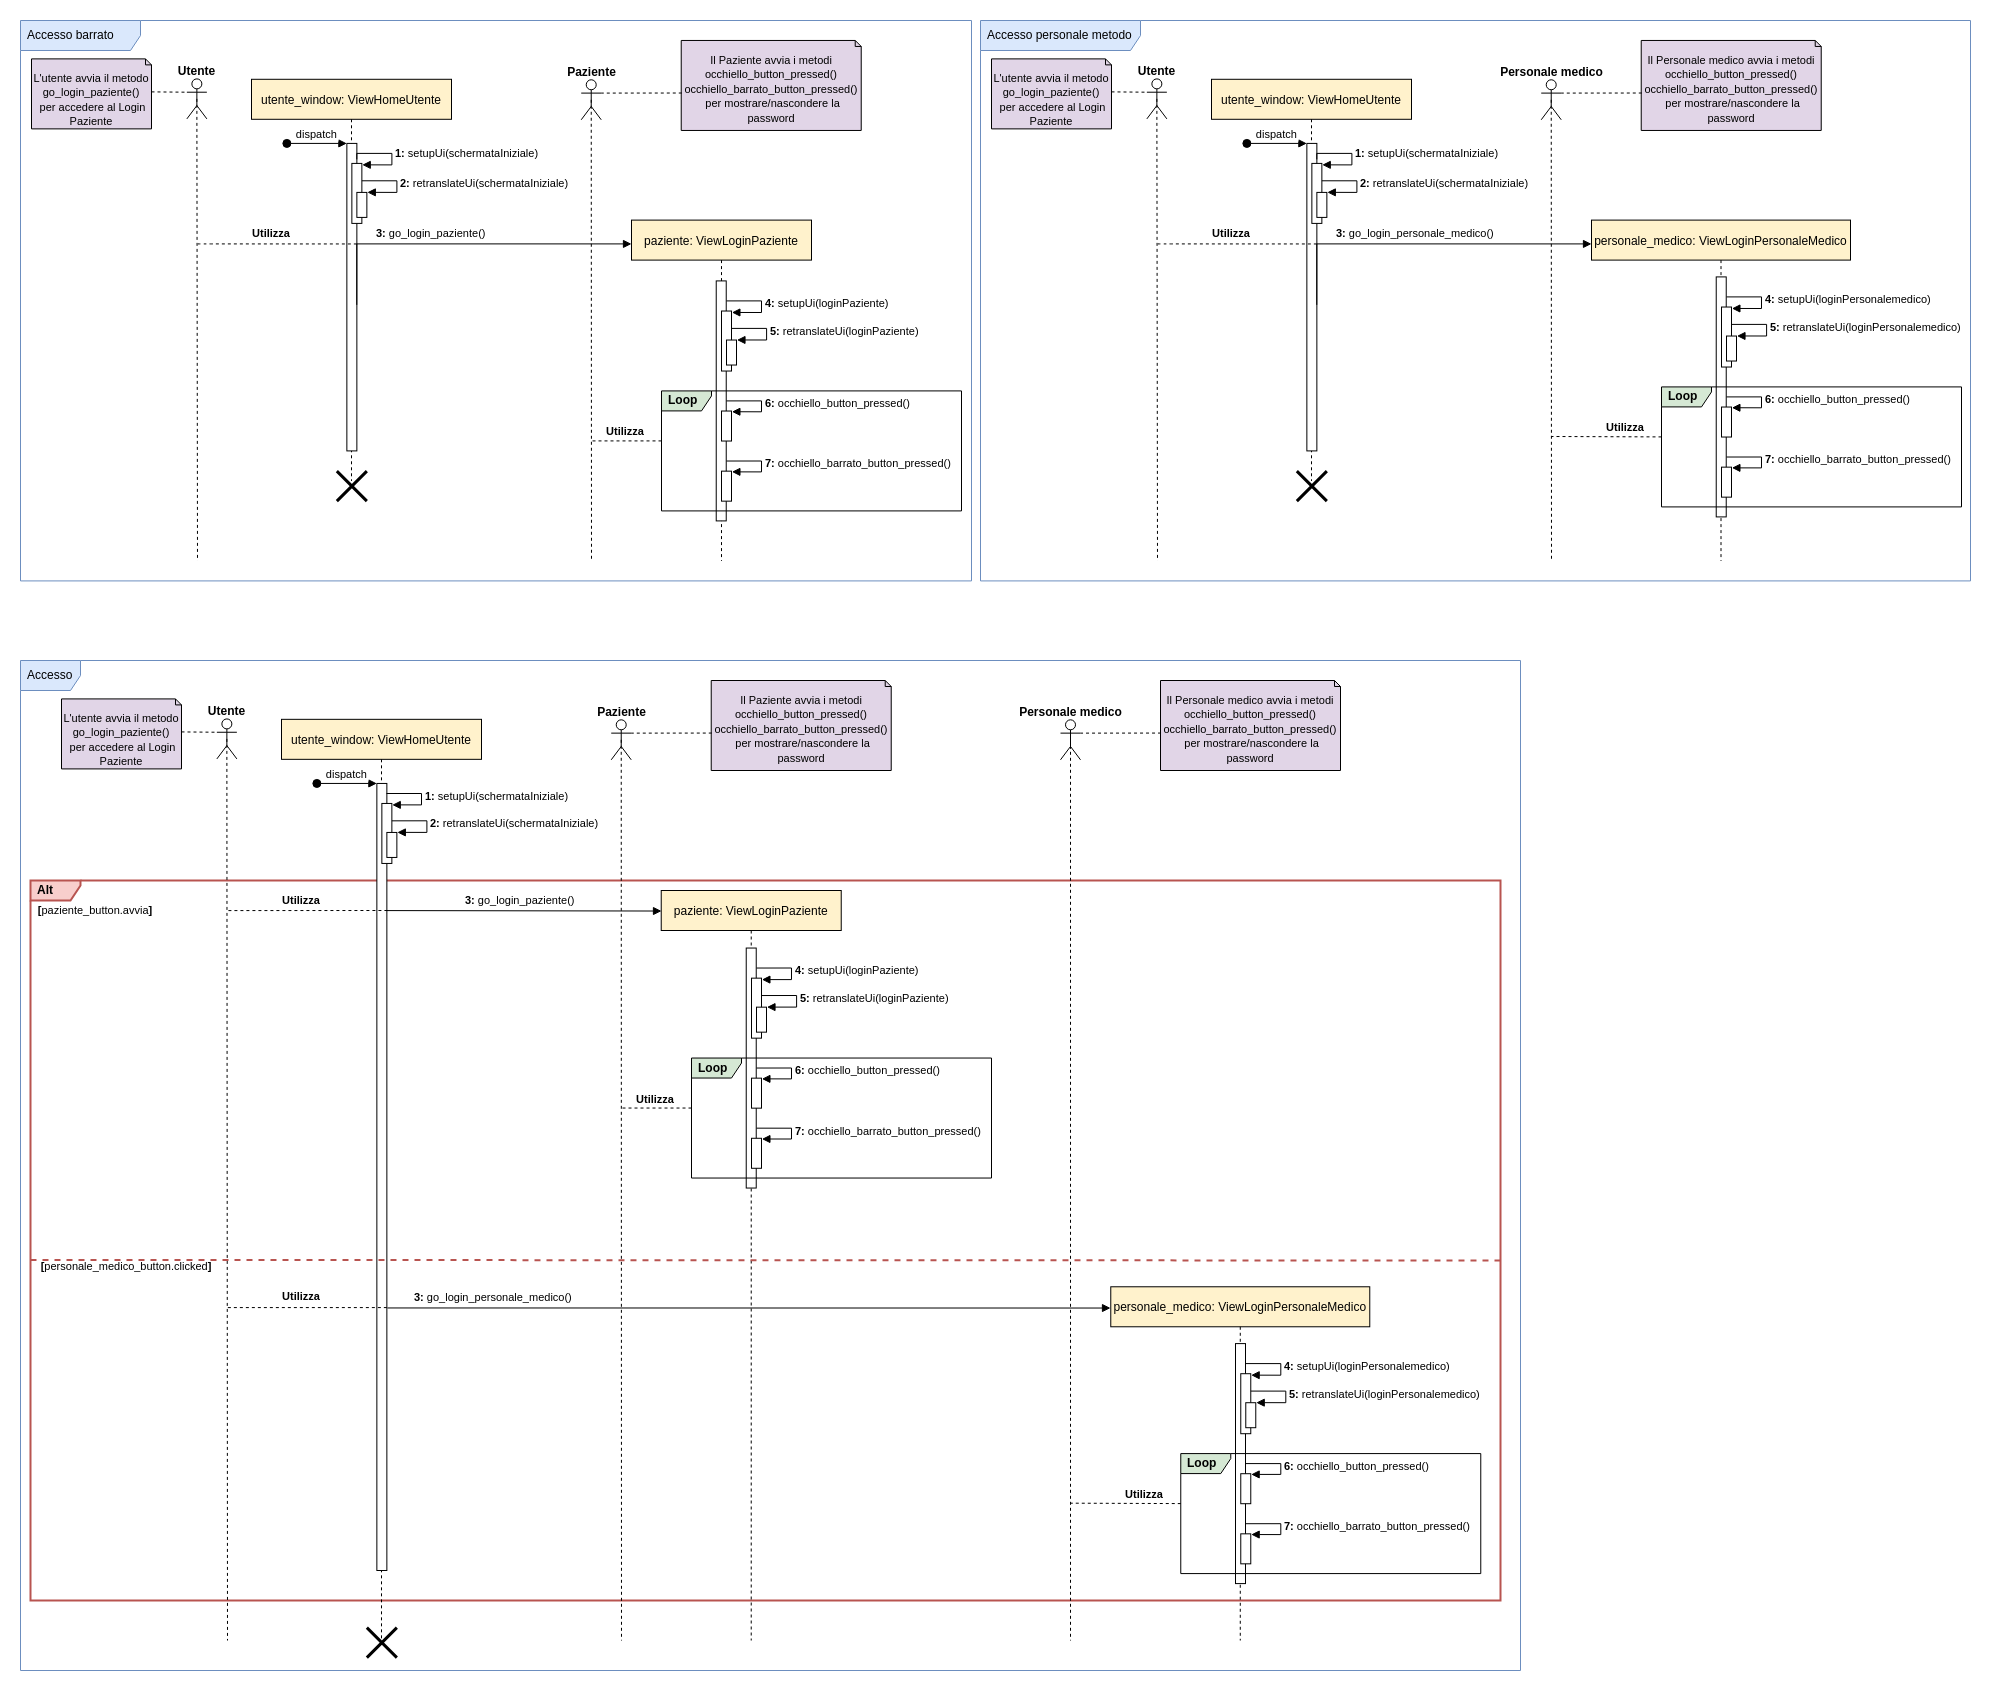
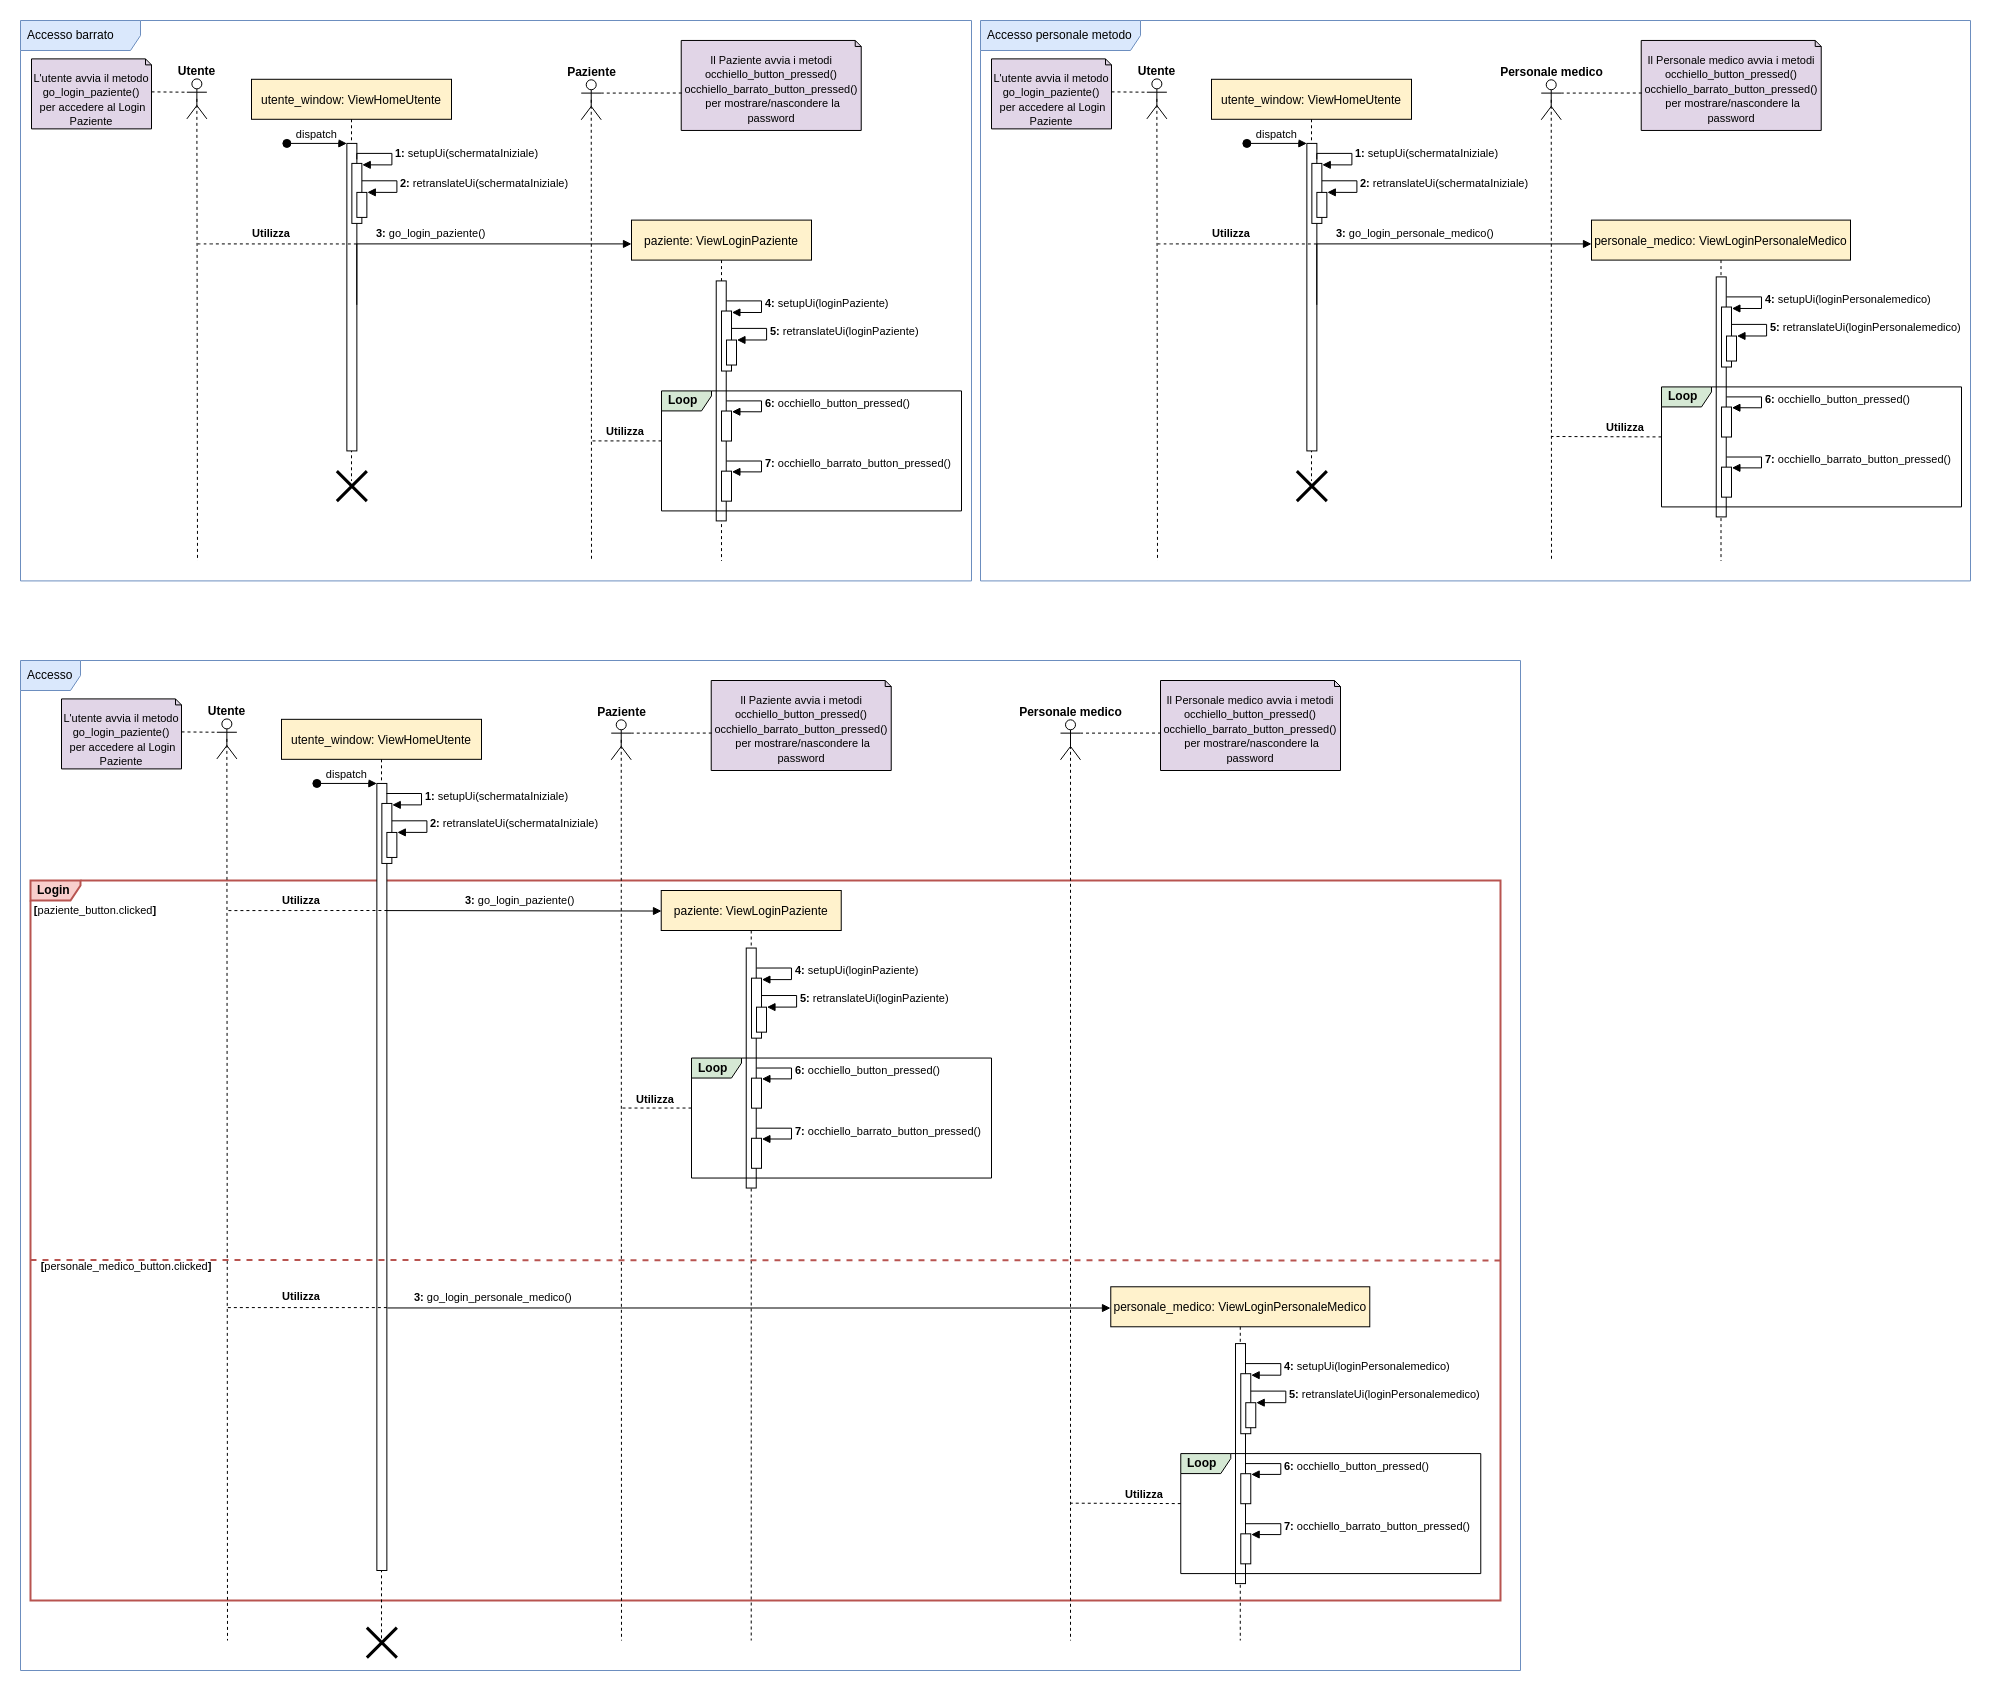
(46, 891) -> (53, 891)
(96, 911) -> (96, 911)
